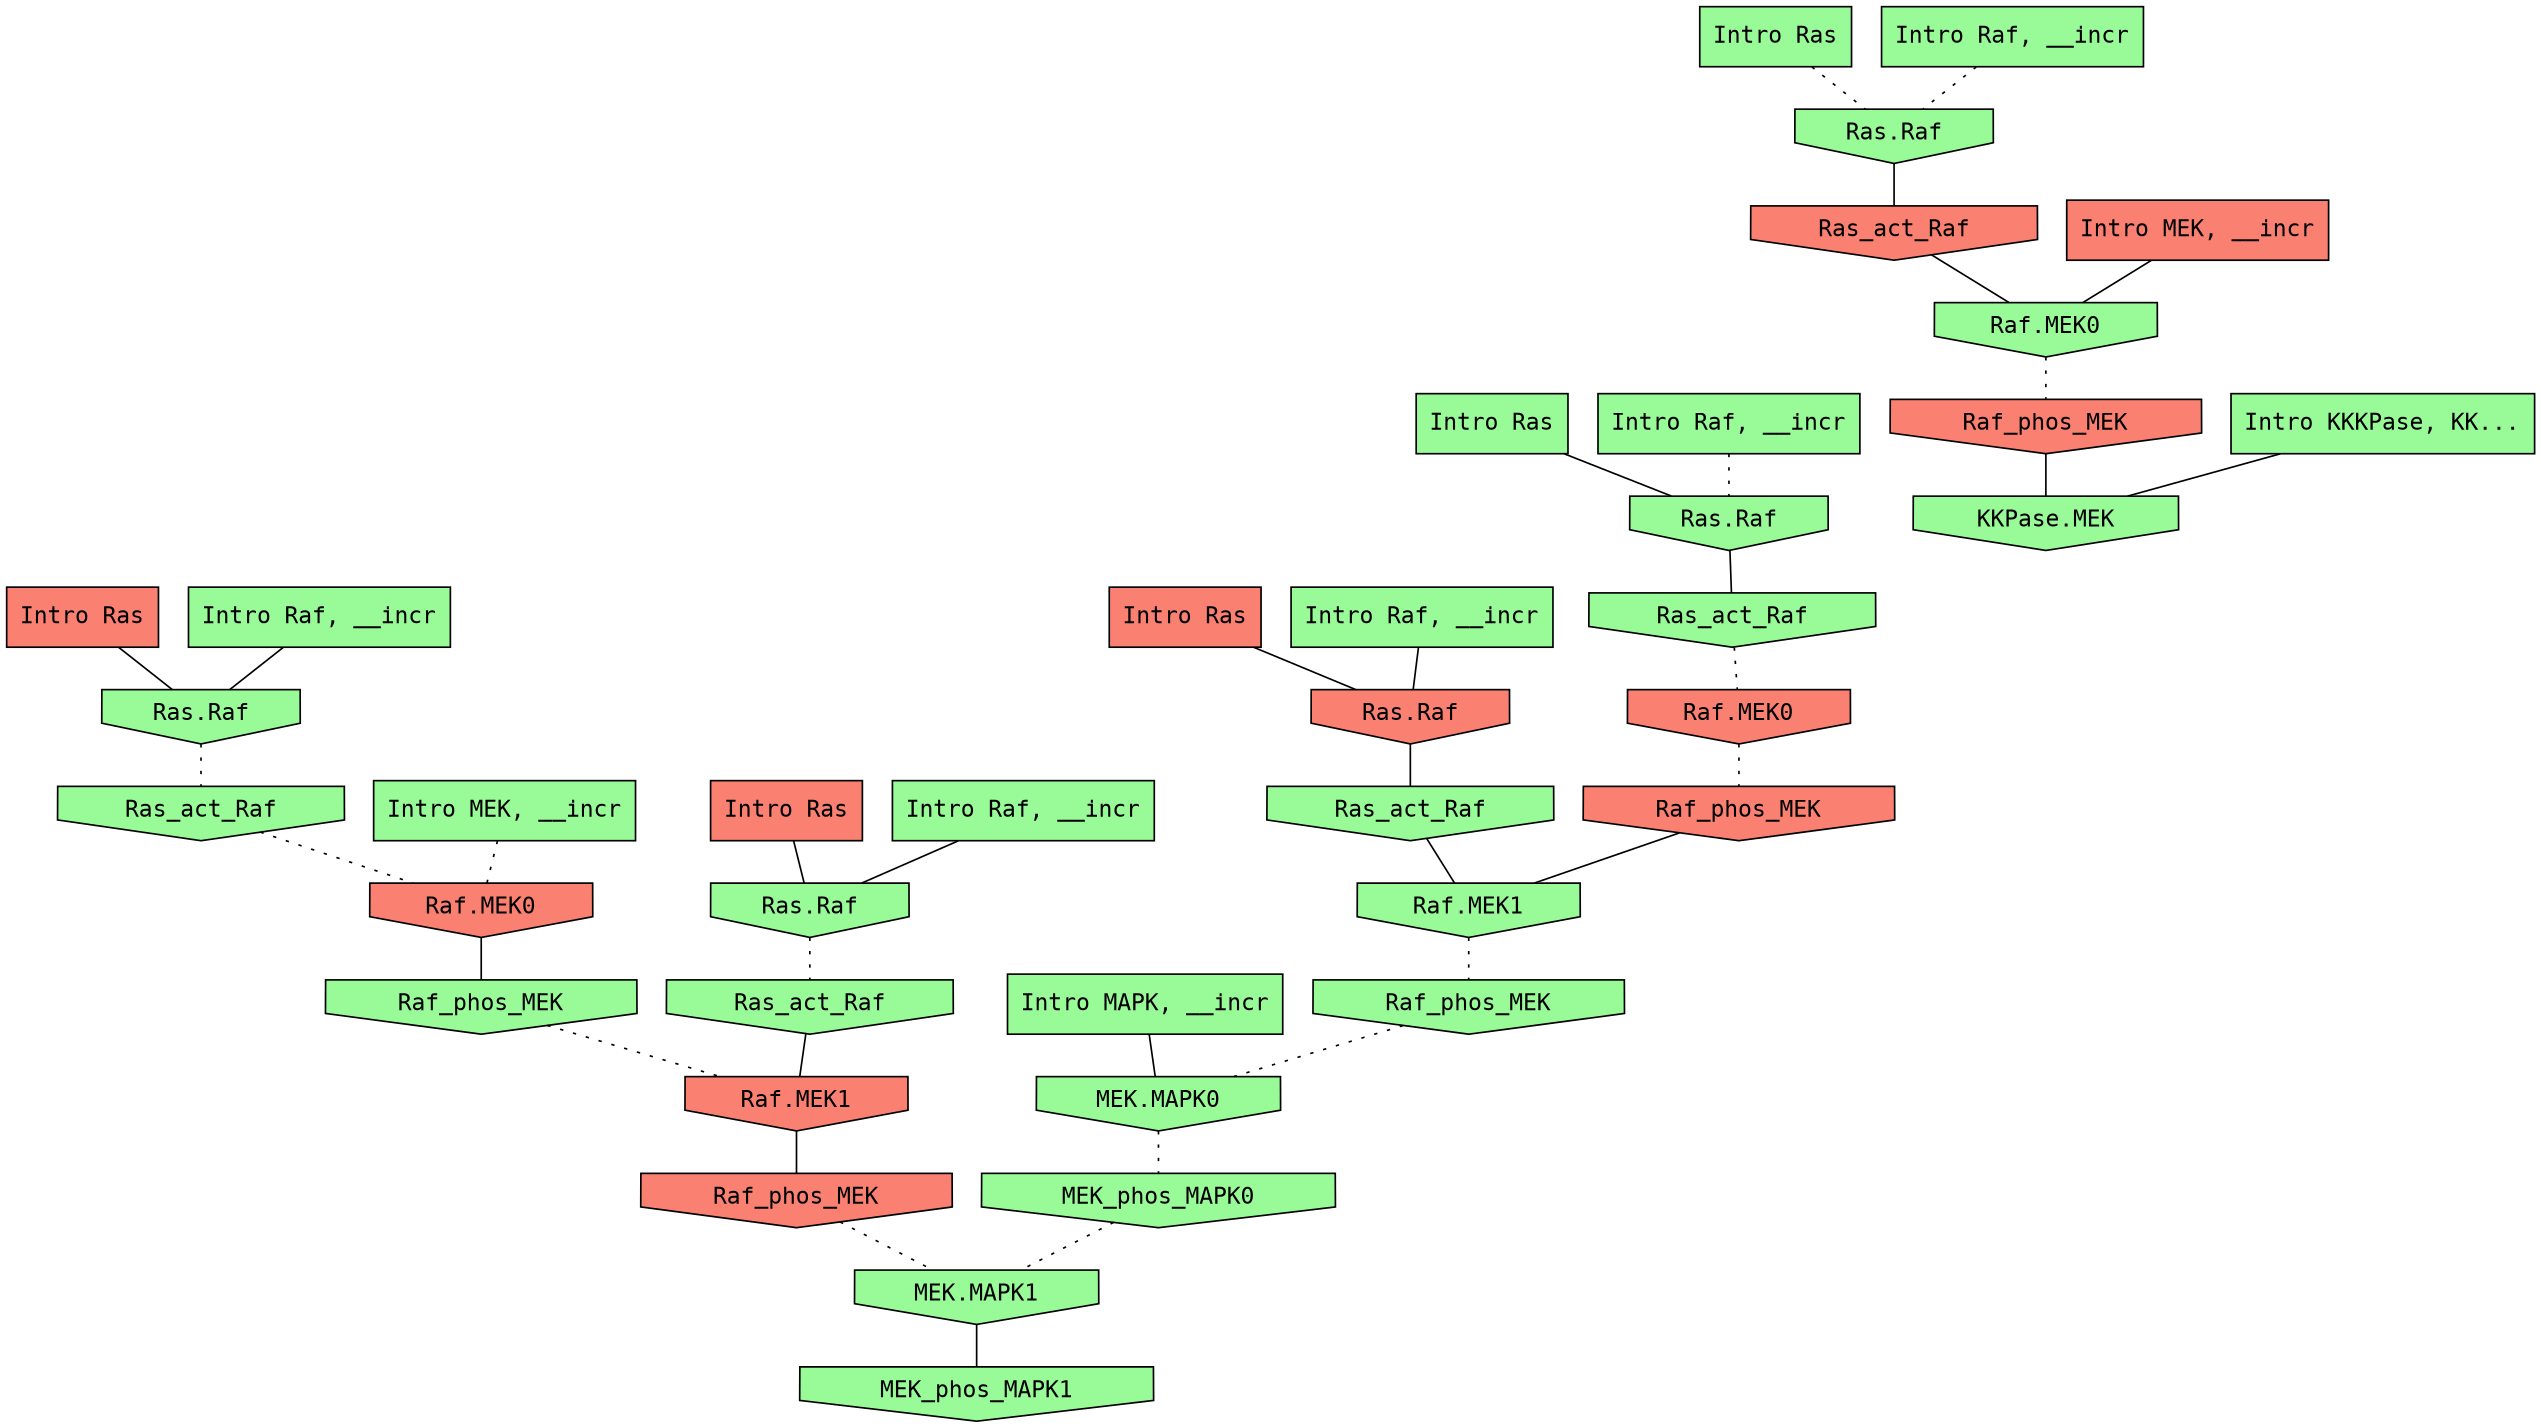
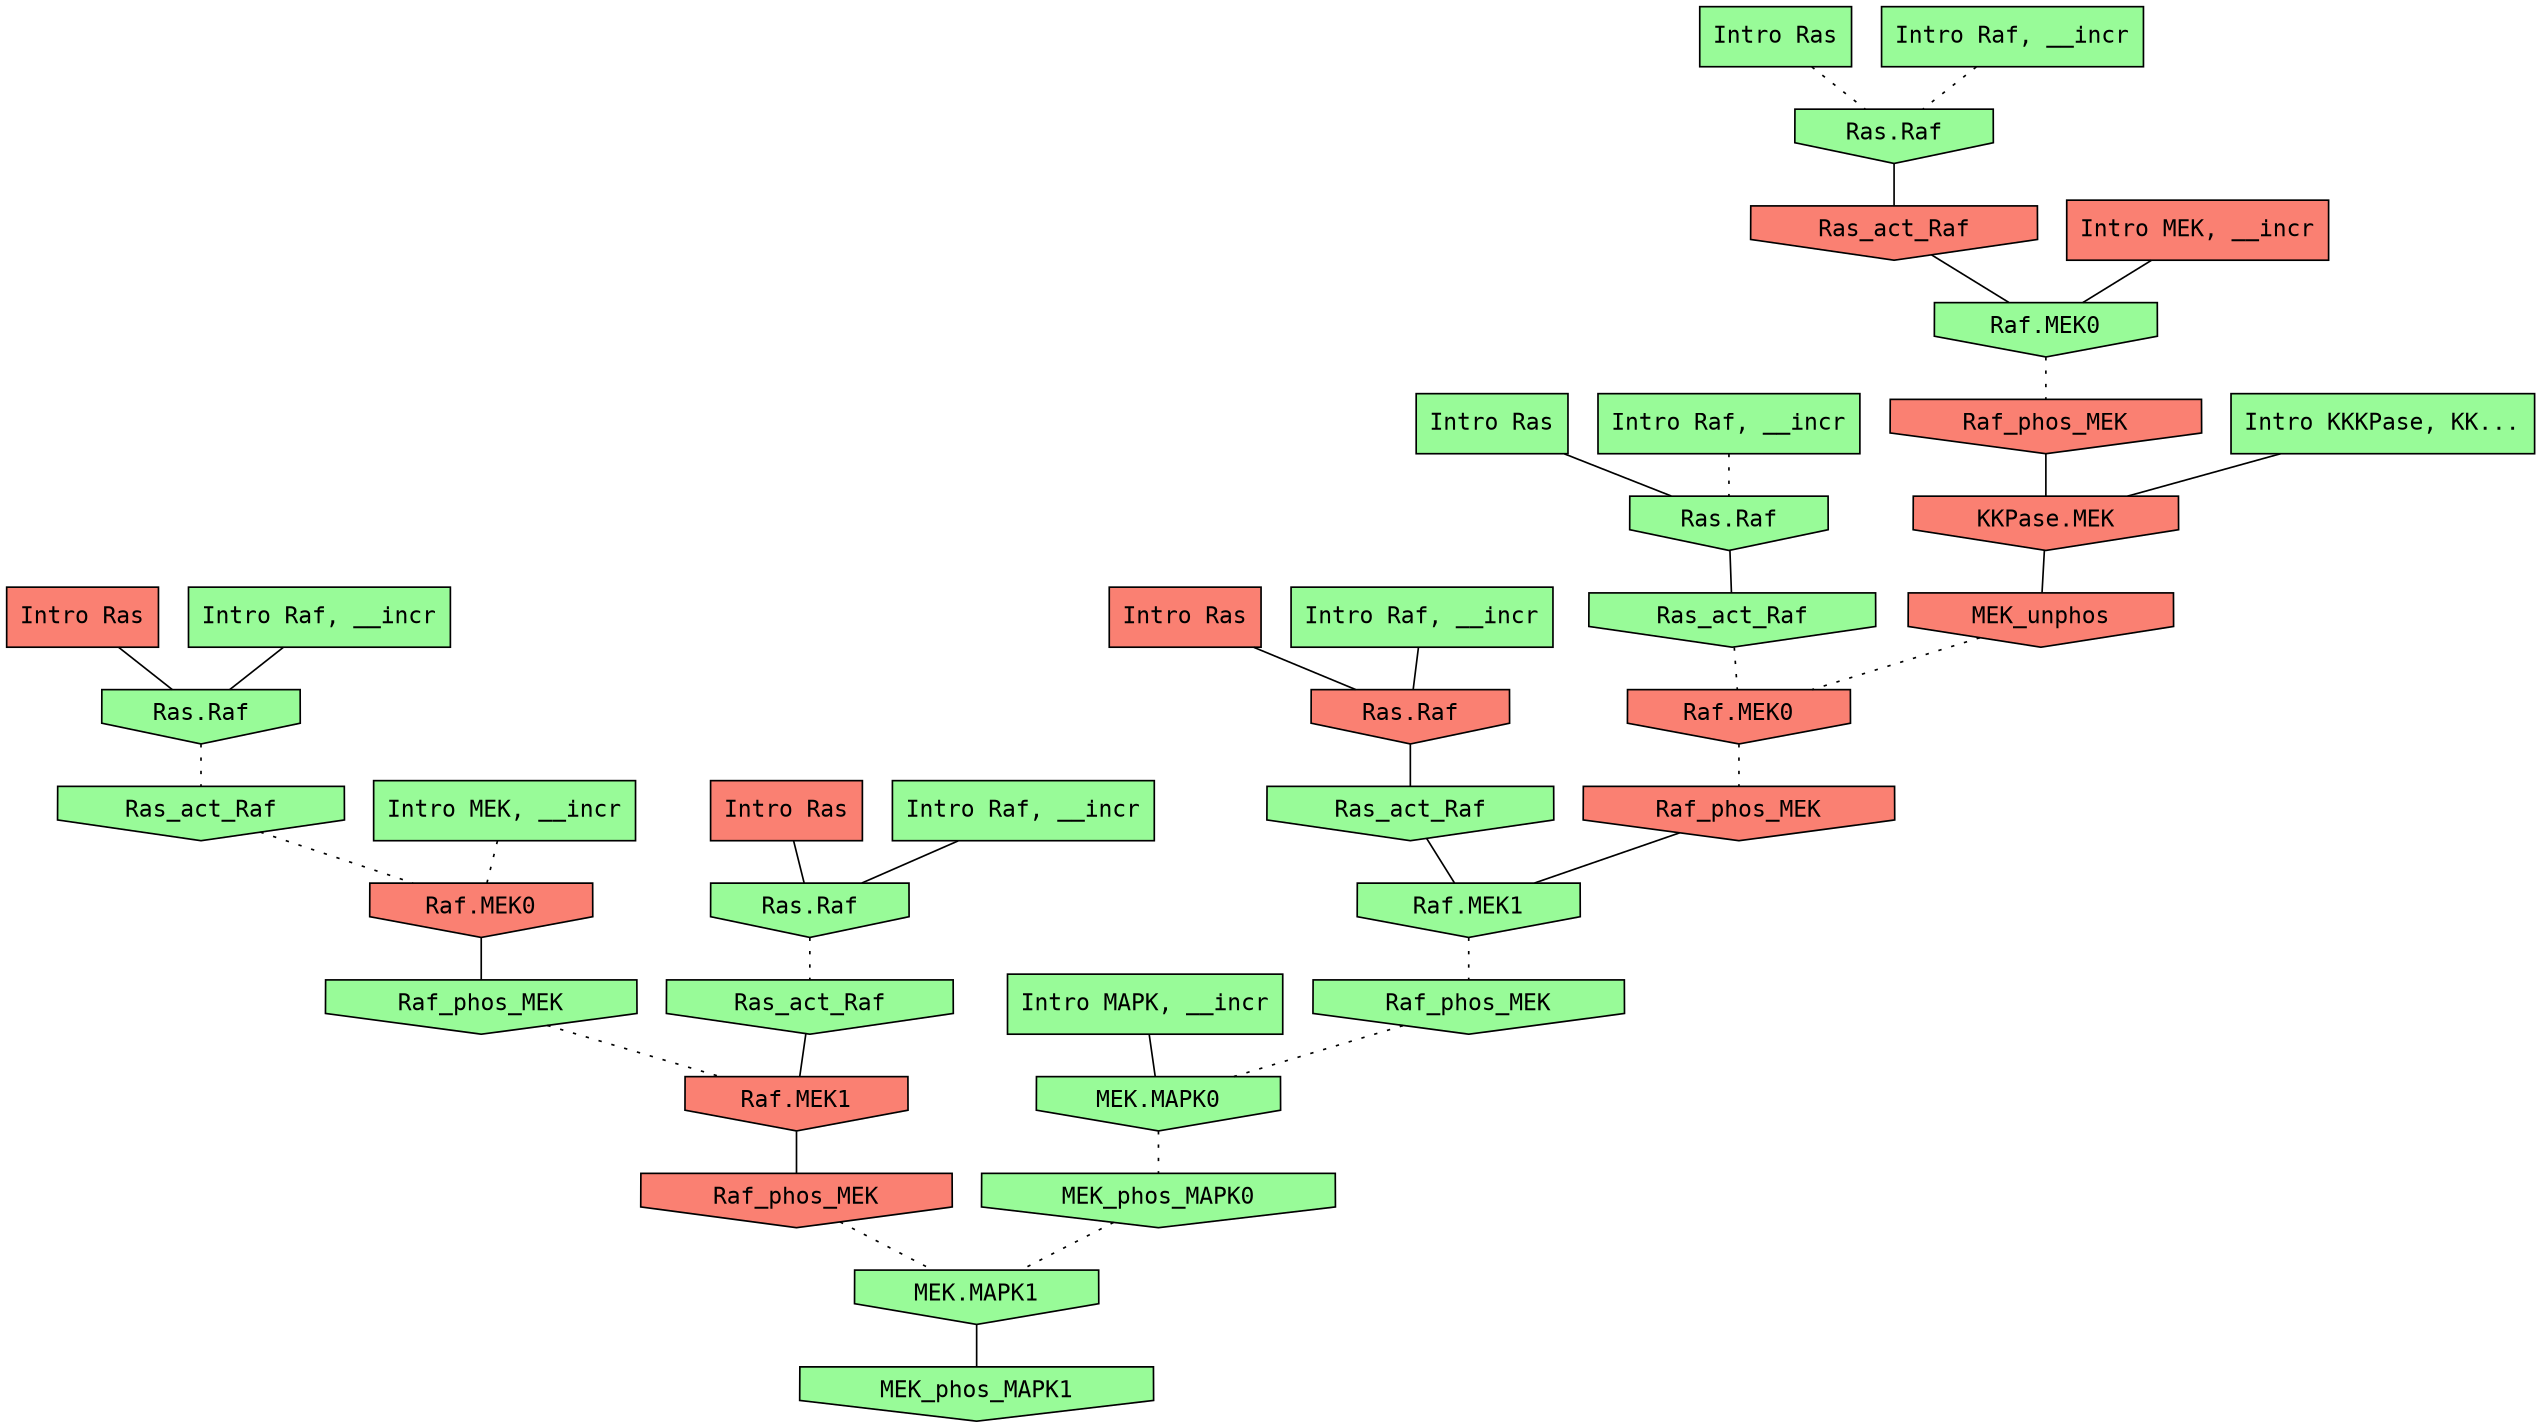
(2046, 520) -> (2046, 520)
none -> (2041, 617)
